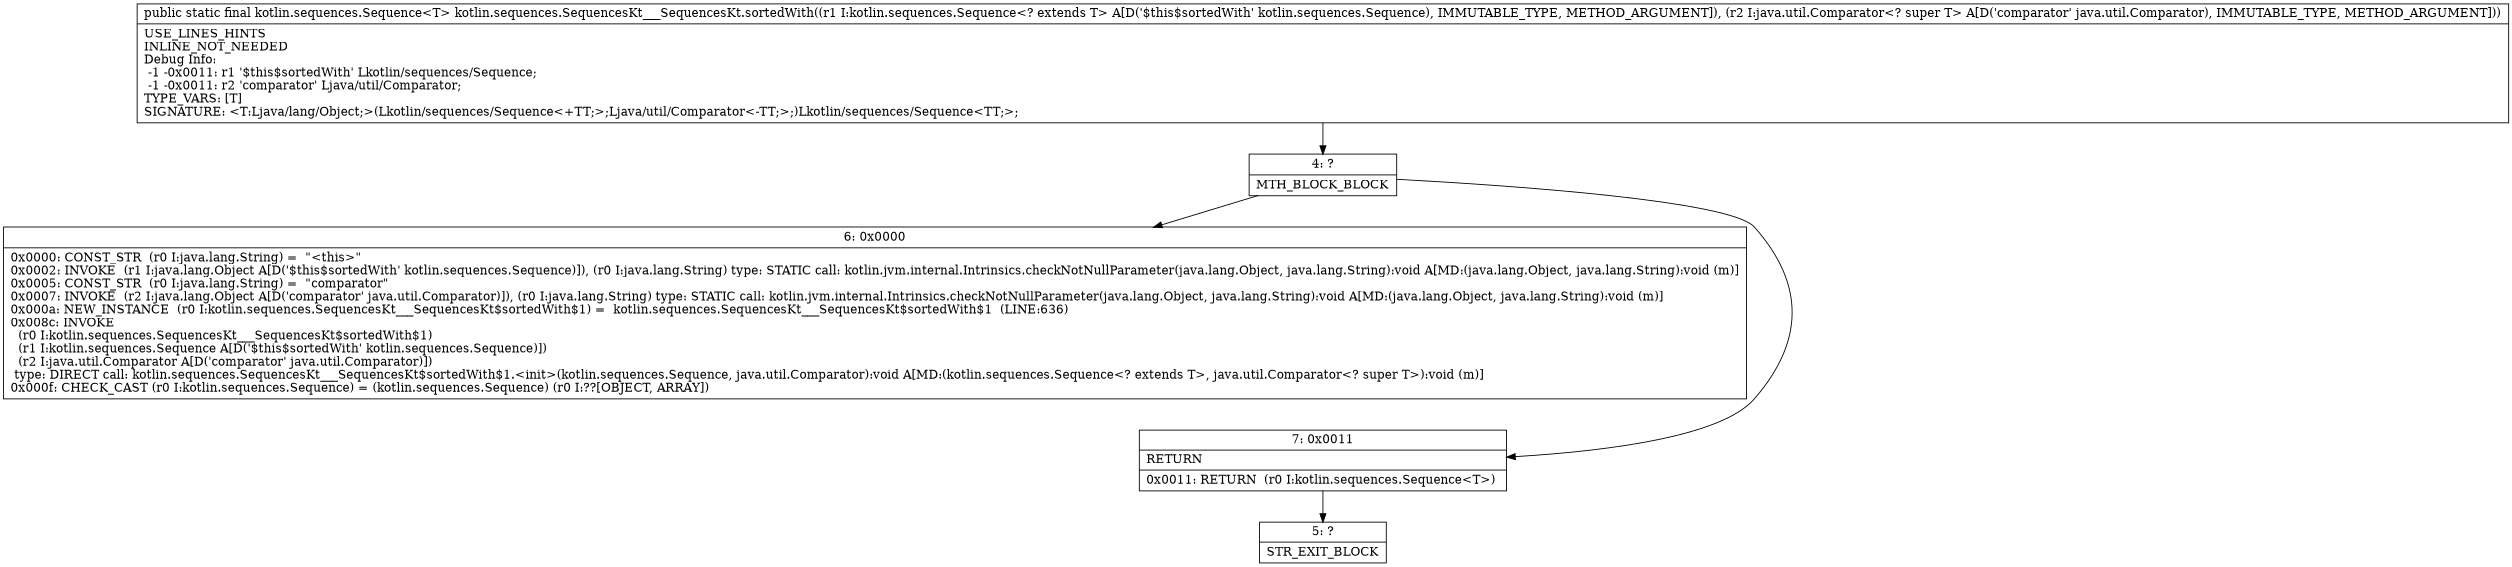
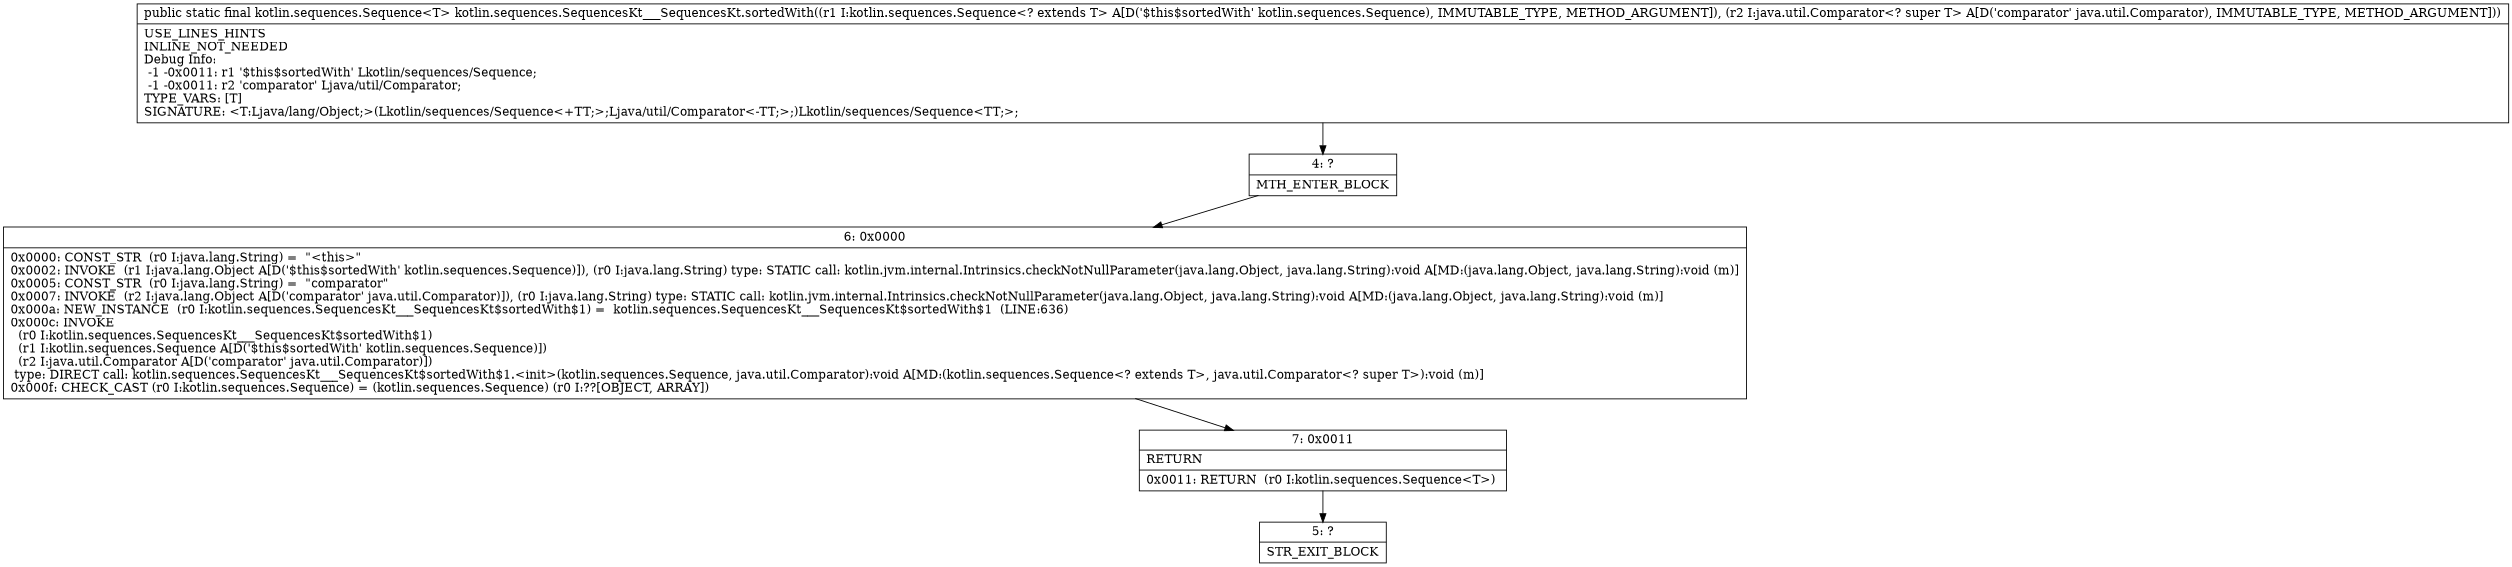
(1322, 185) -> (1323, 185)
(1777, 259) -> (1180, 413)
(67, 323) -> (67, 323)
